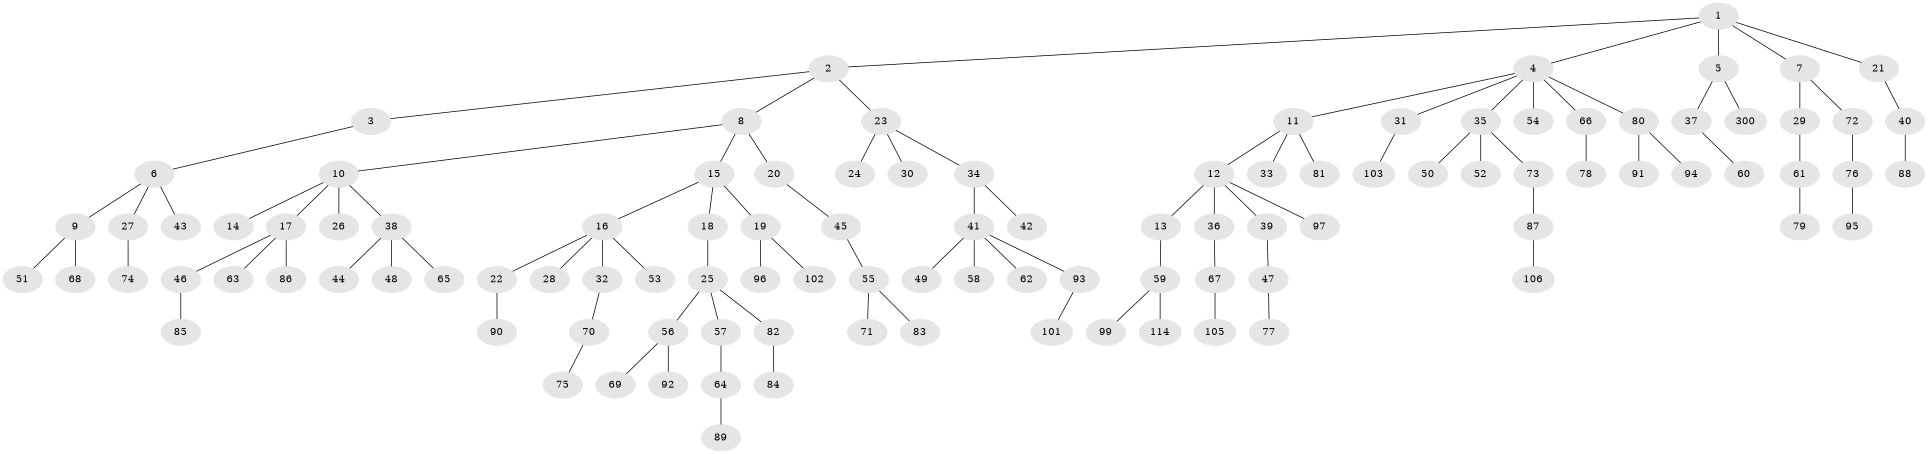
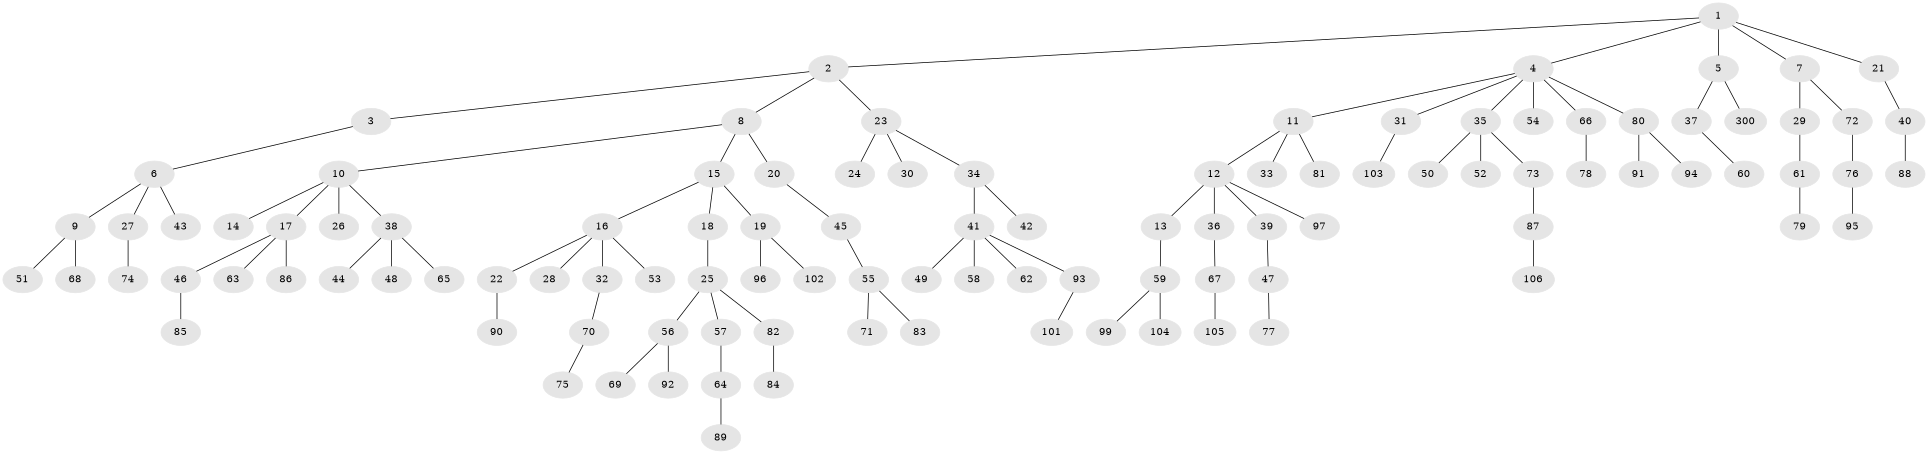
(1160, 332) -> (1160, 332)
